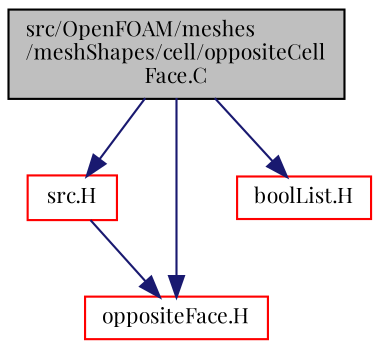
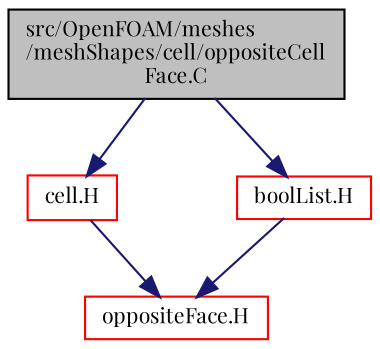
(176, 187) -> (249, 250)
(72, 198) -> (72, 198)
